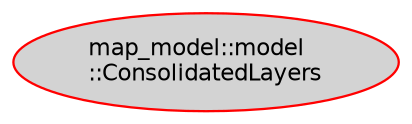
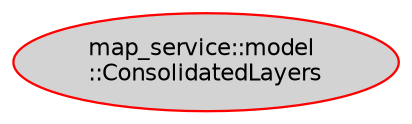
(206, 62) -> (206, 62)
